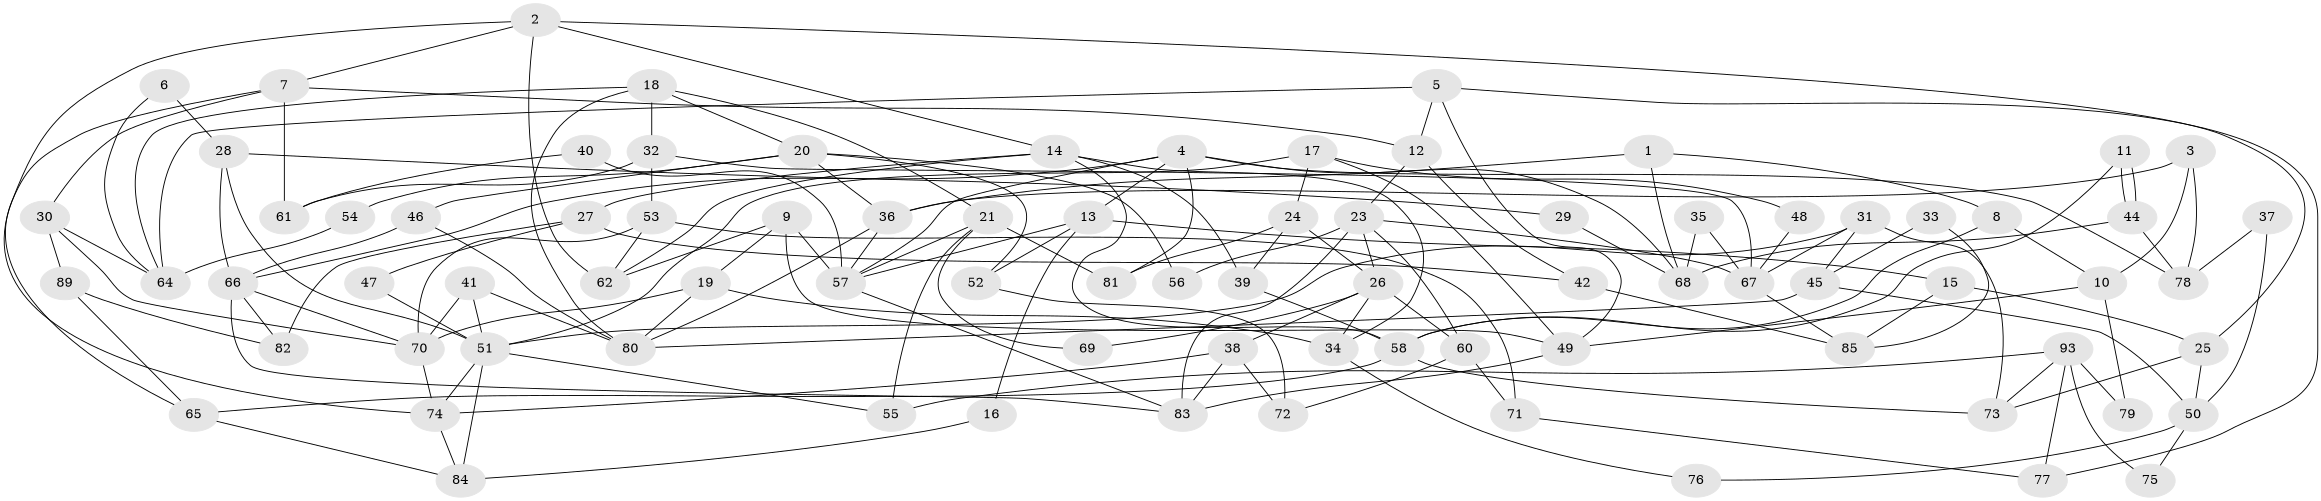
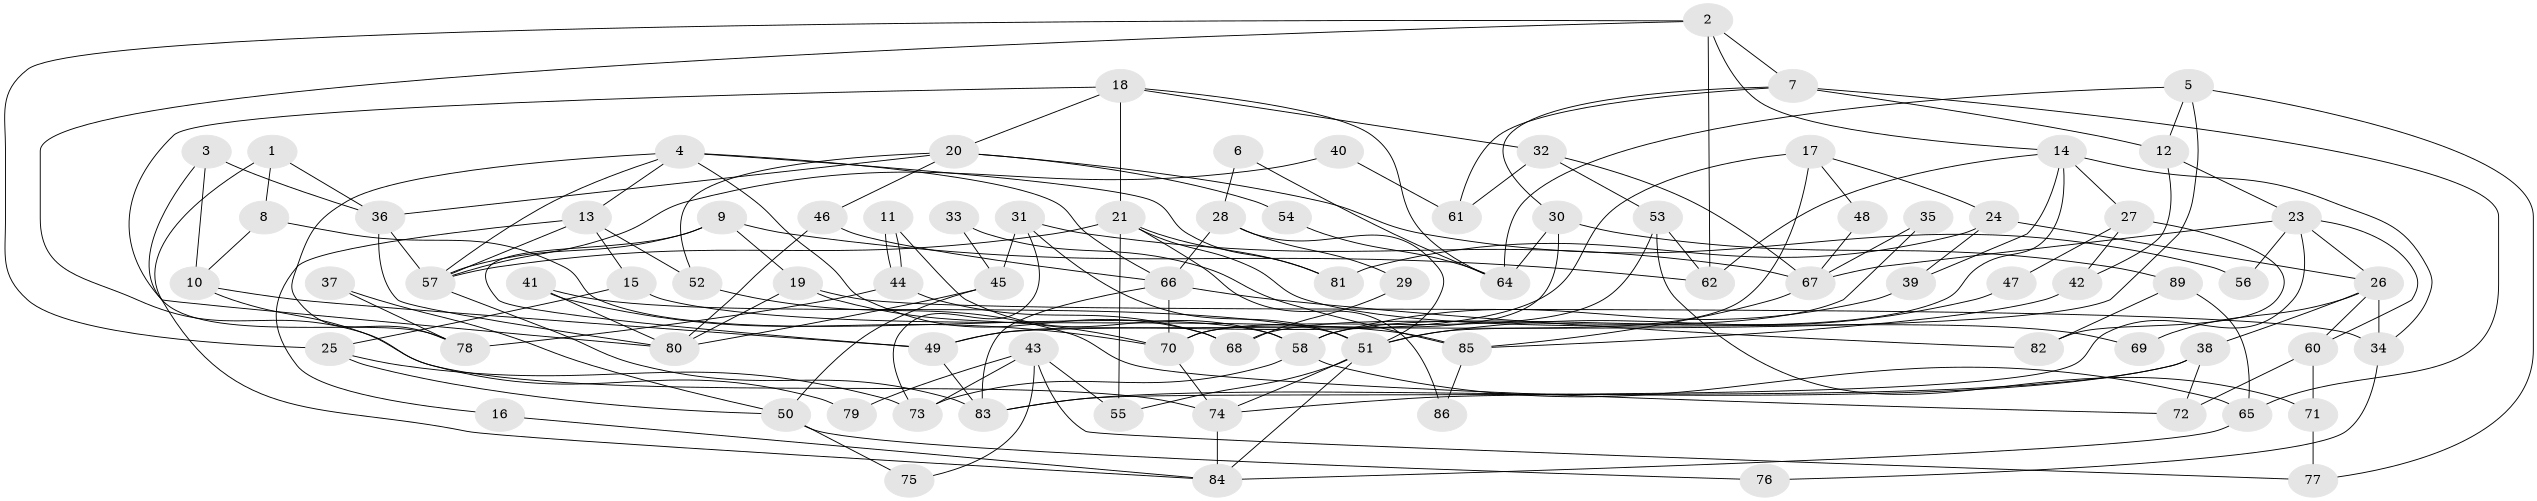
(1662, 218) -> (565, 440)
(2068, 349) -> (1034, 349)
none -> (1442, 415)
